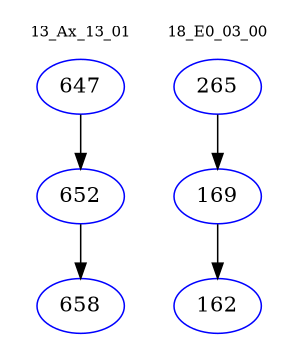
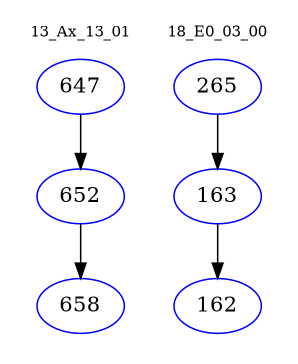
(218, 196) -> (218, 196)
